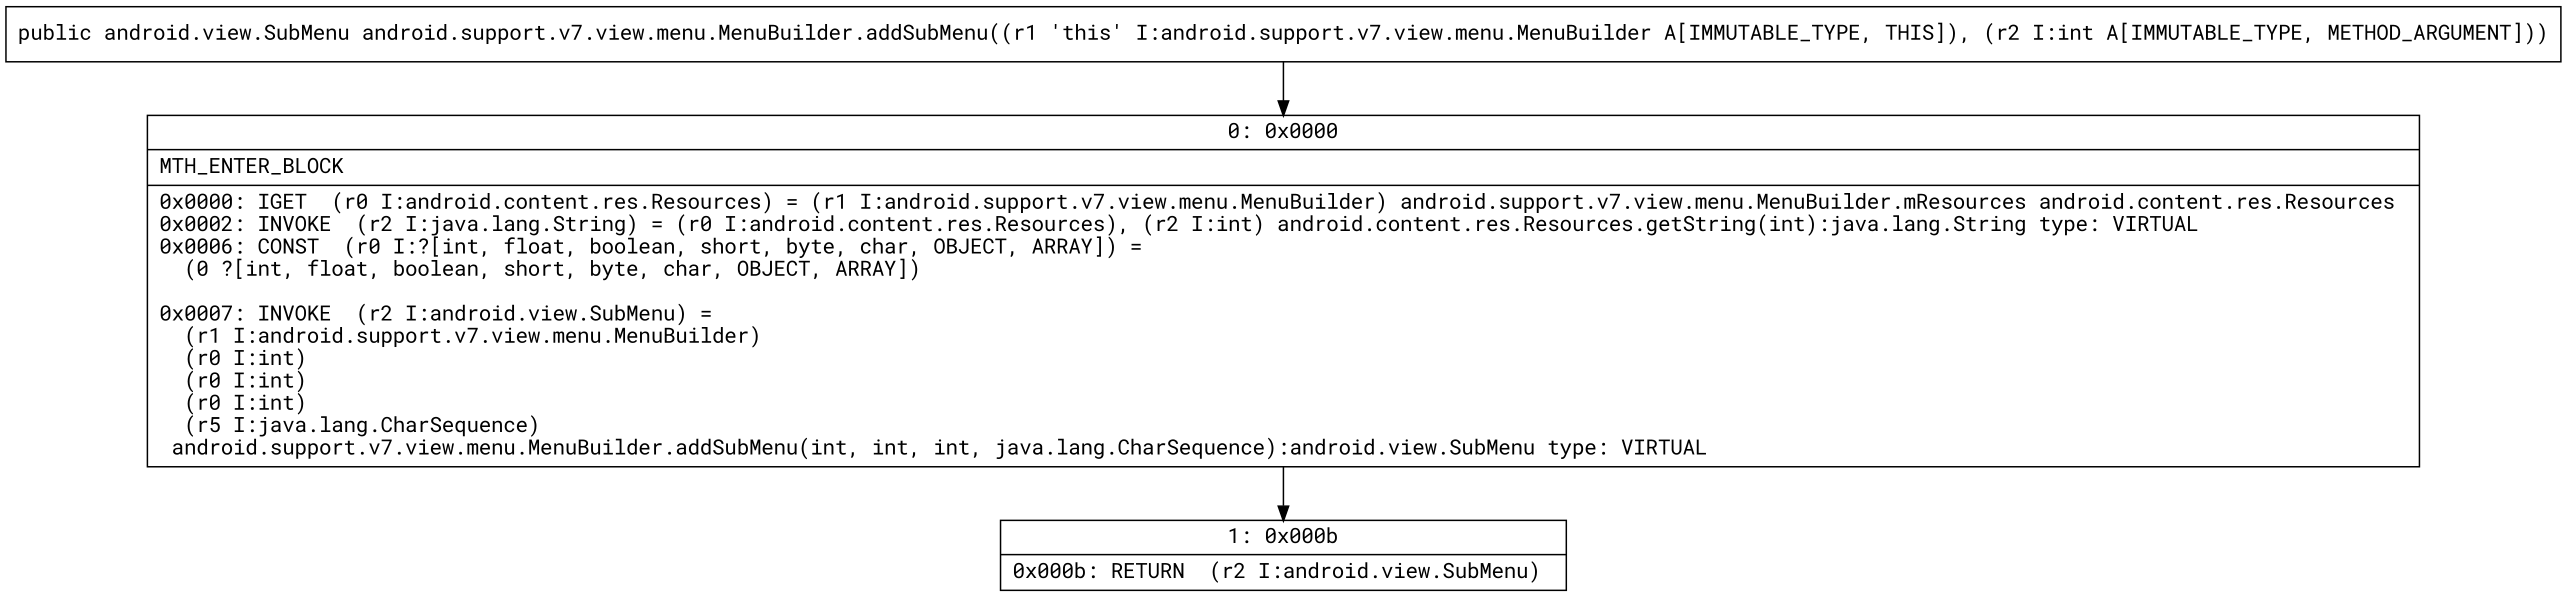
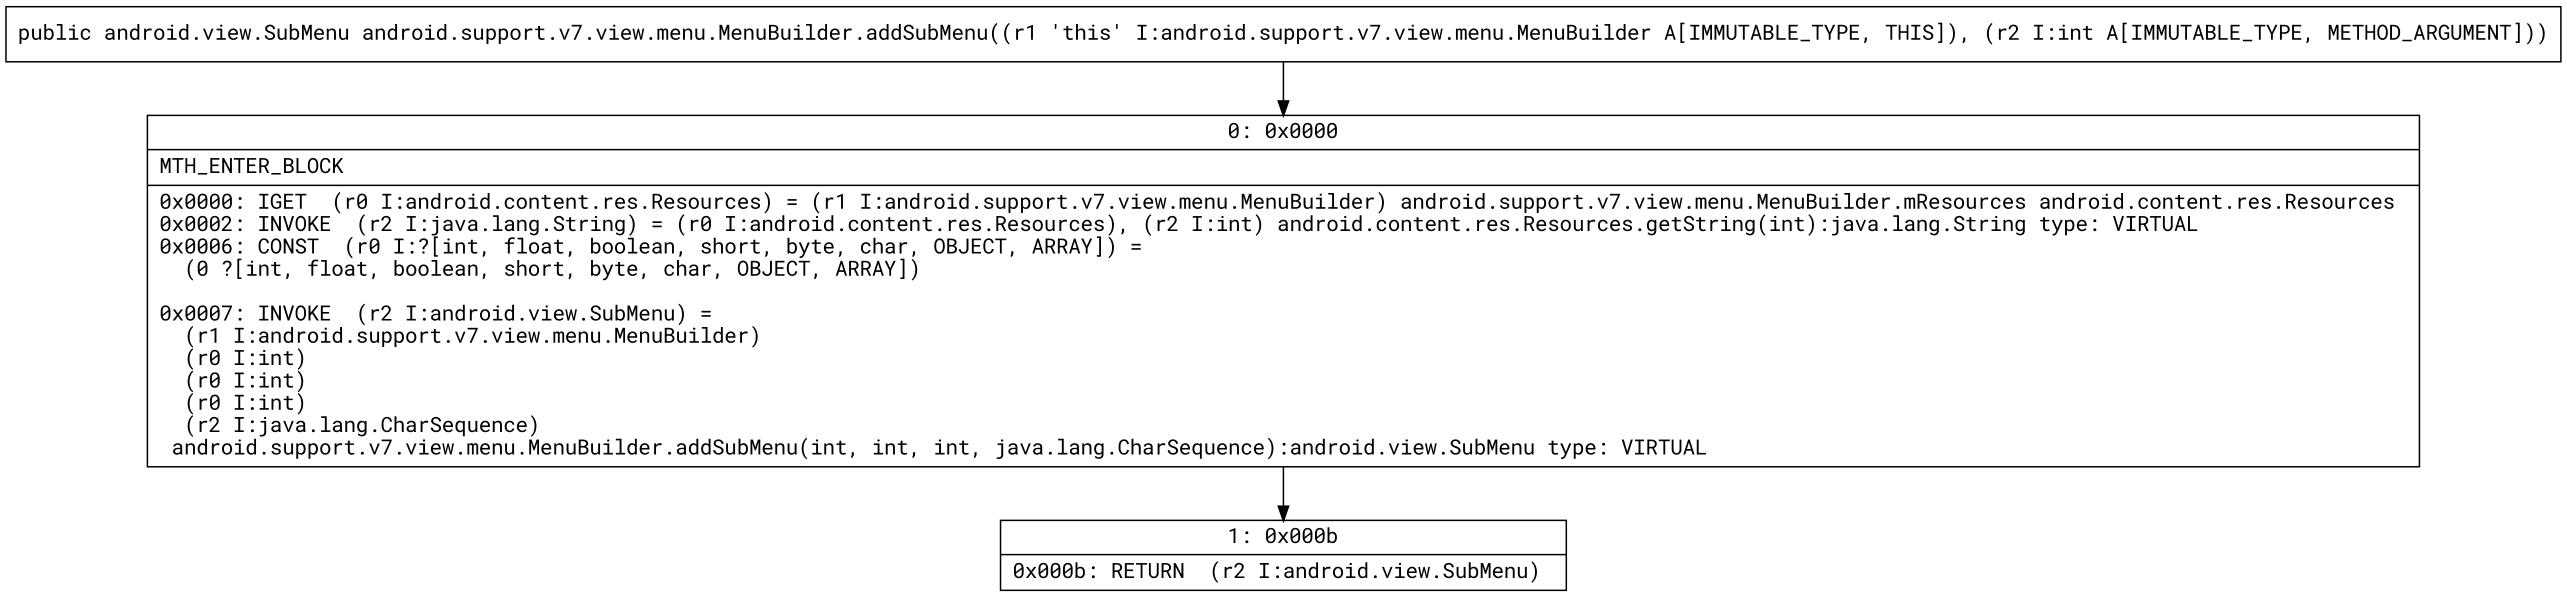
(350, 426) -> (350, 426)
